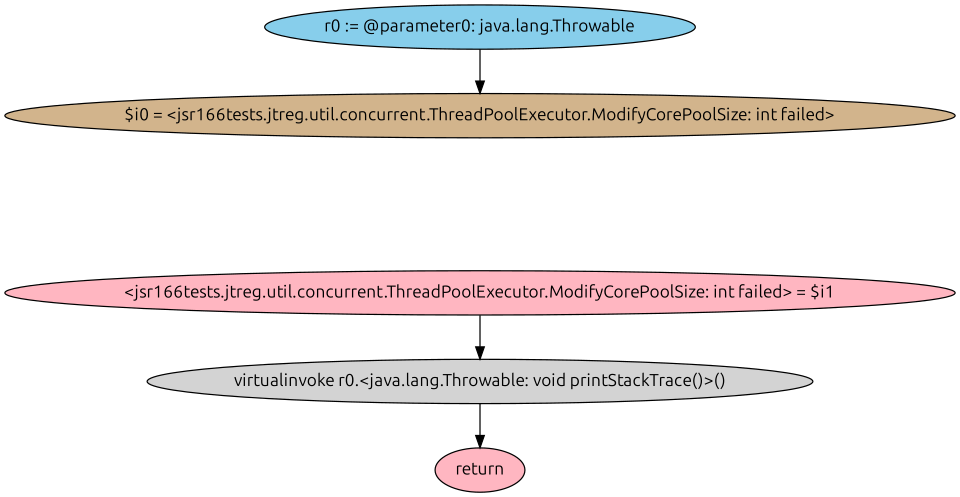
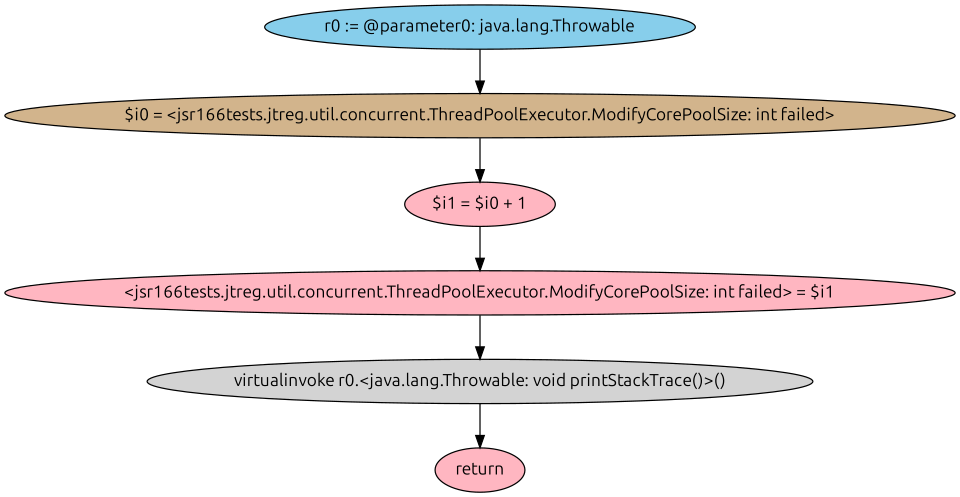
none -> (480, 204)
